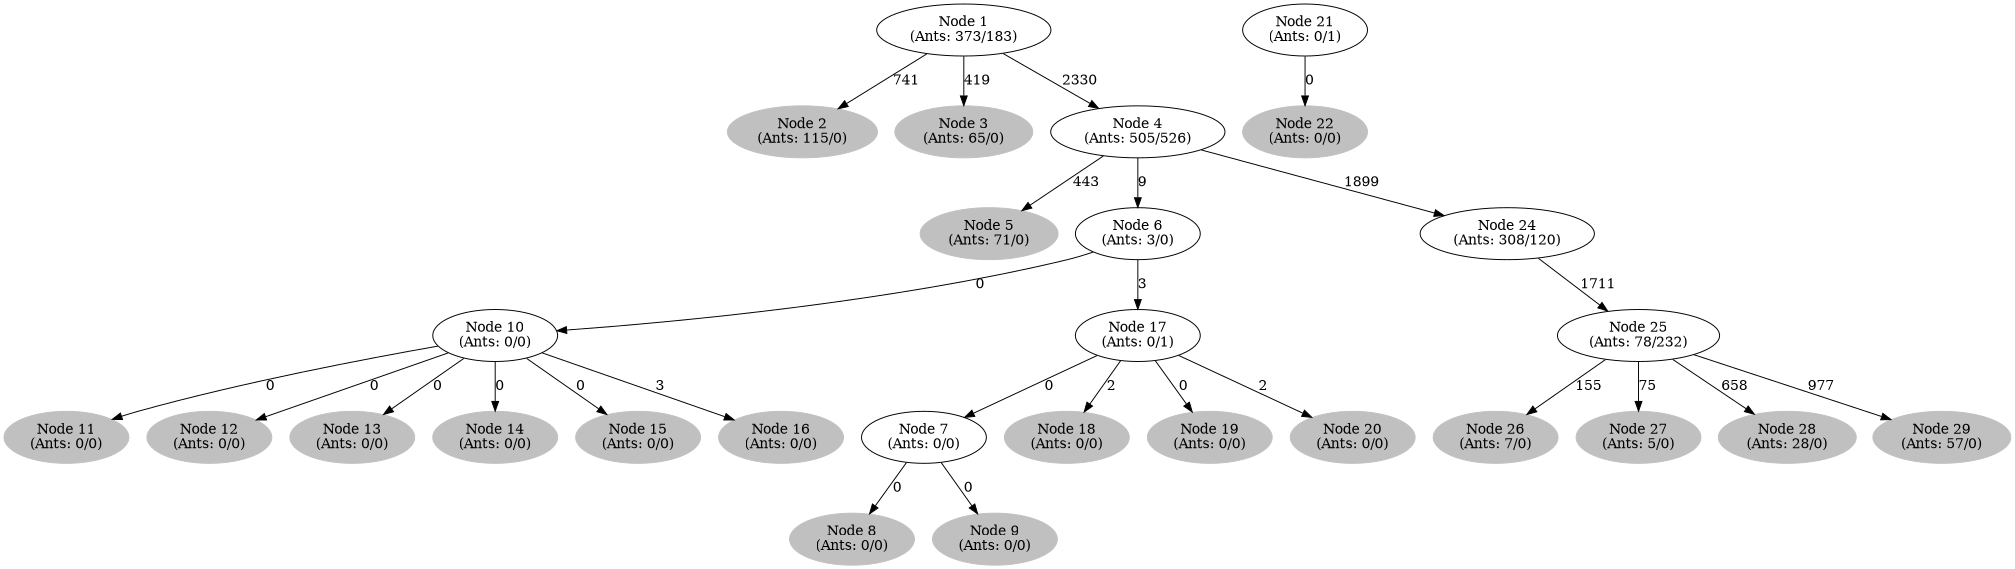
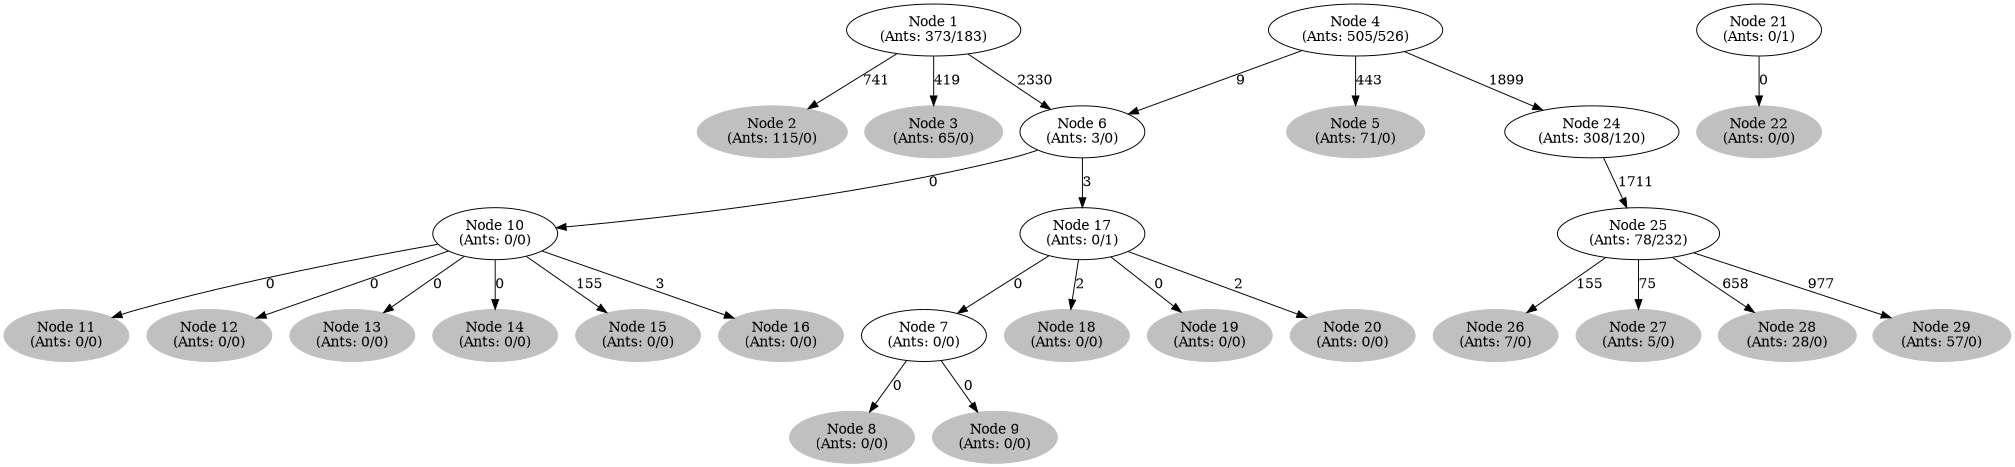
(1046, 78) -> (1005, 79)
(581, 386) -> (590, 285)
